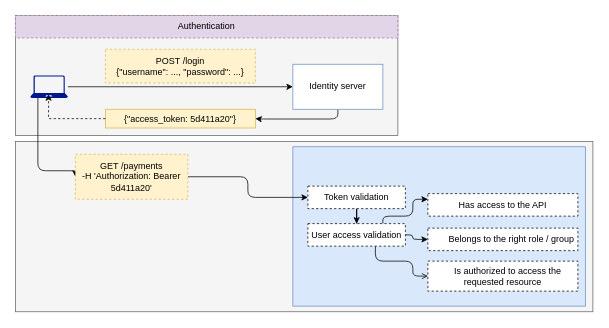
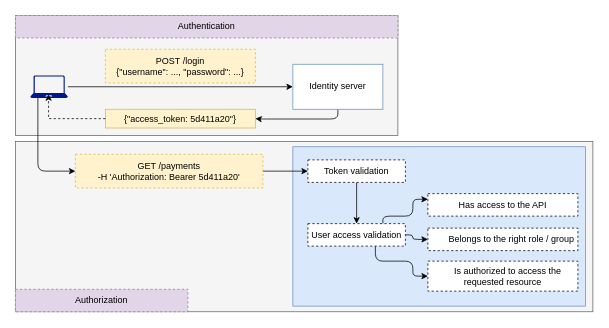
(132, 177) -> (169, 171)
(357, 197) -> (357, 171)
(423, 276) -> (421, 276)
none -> (102, 300)
